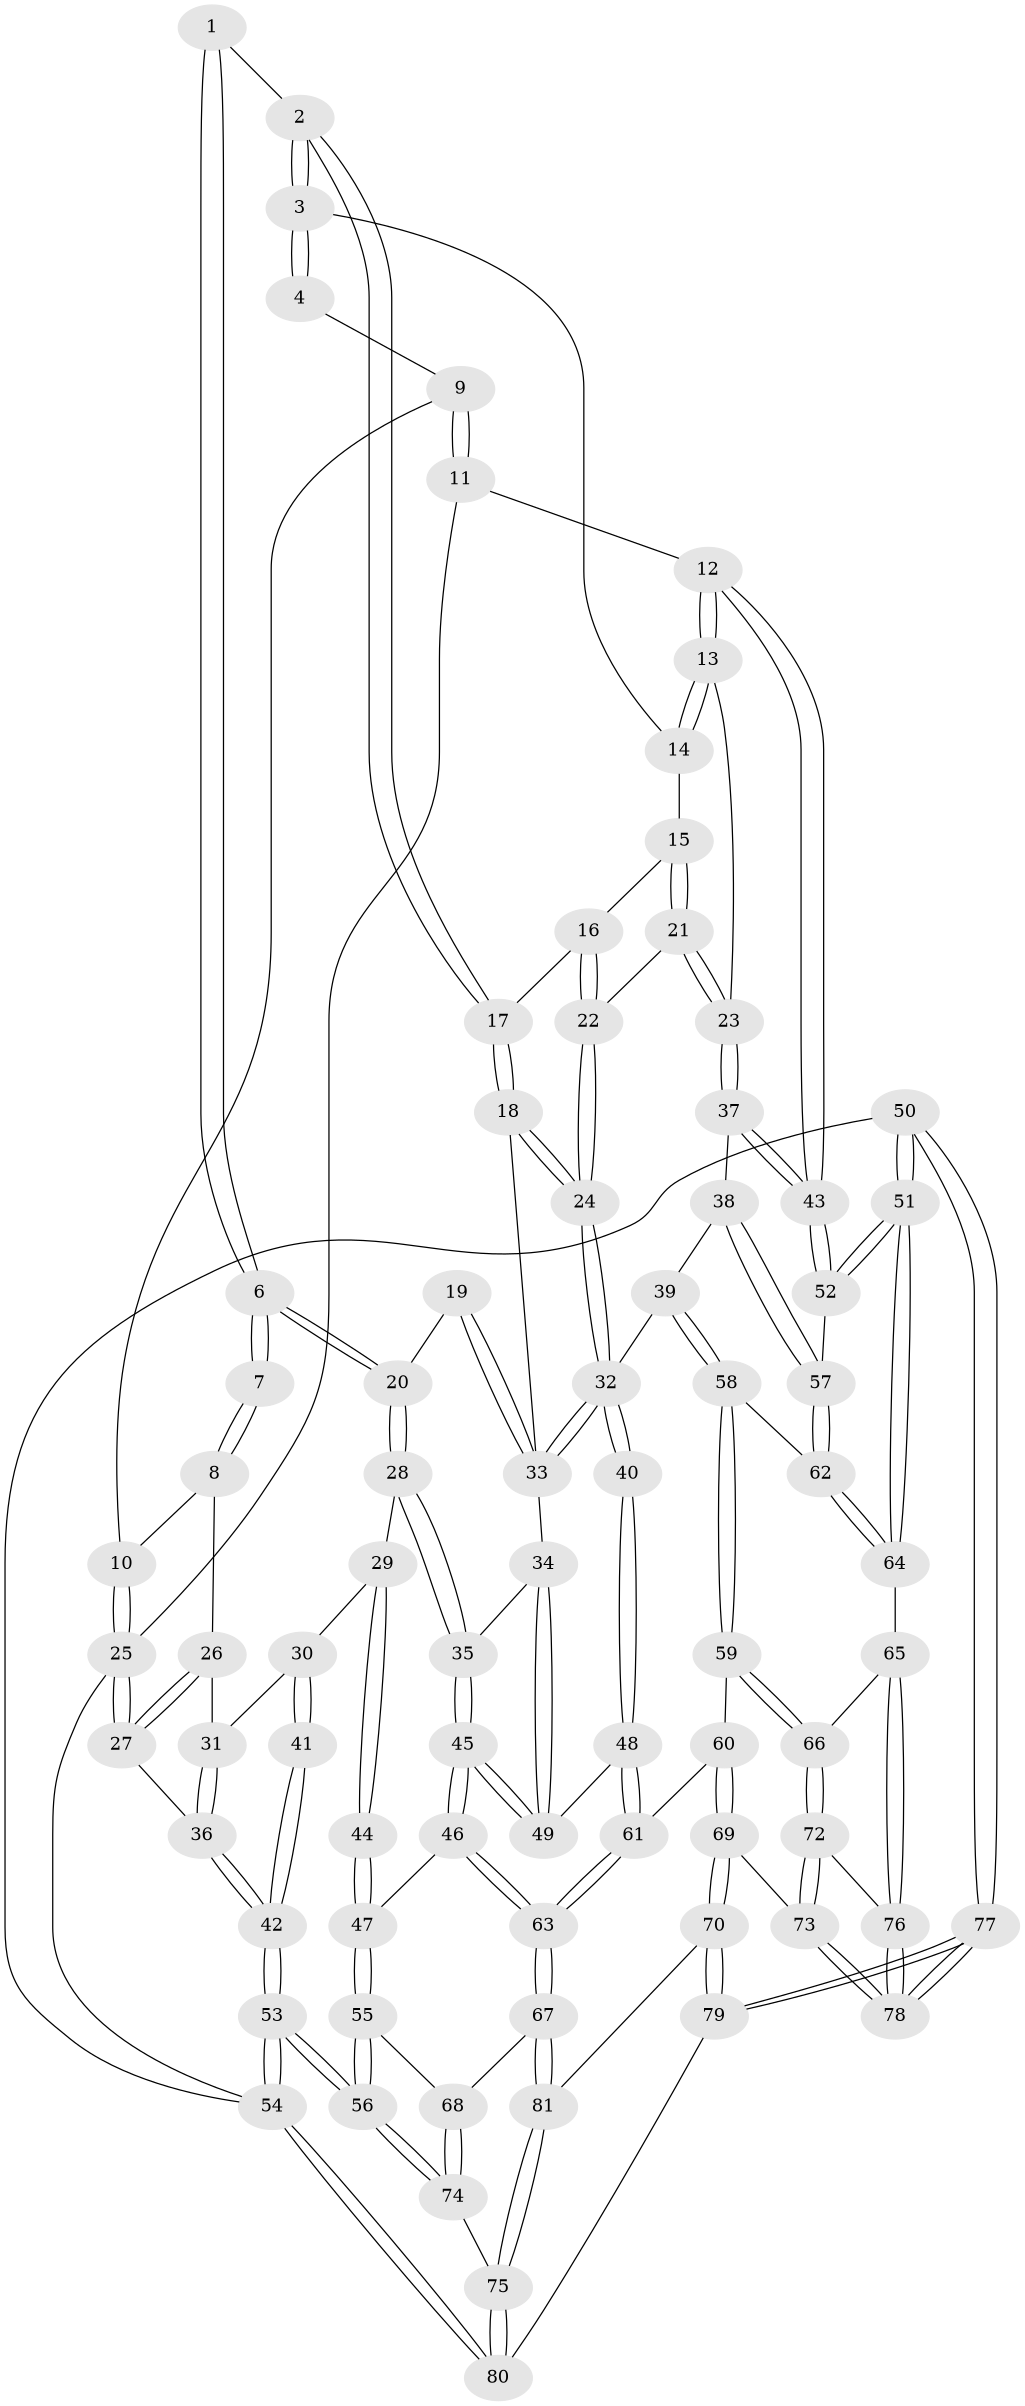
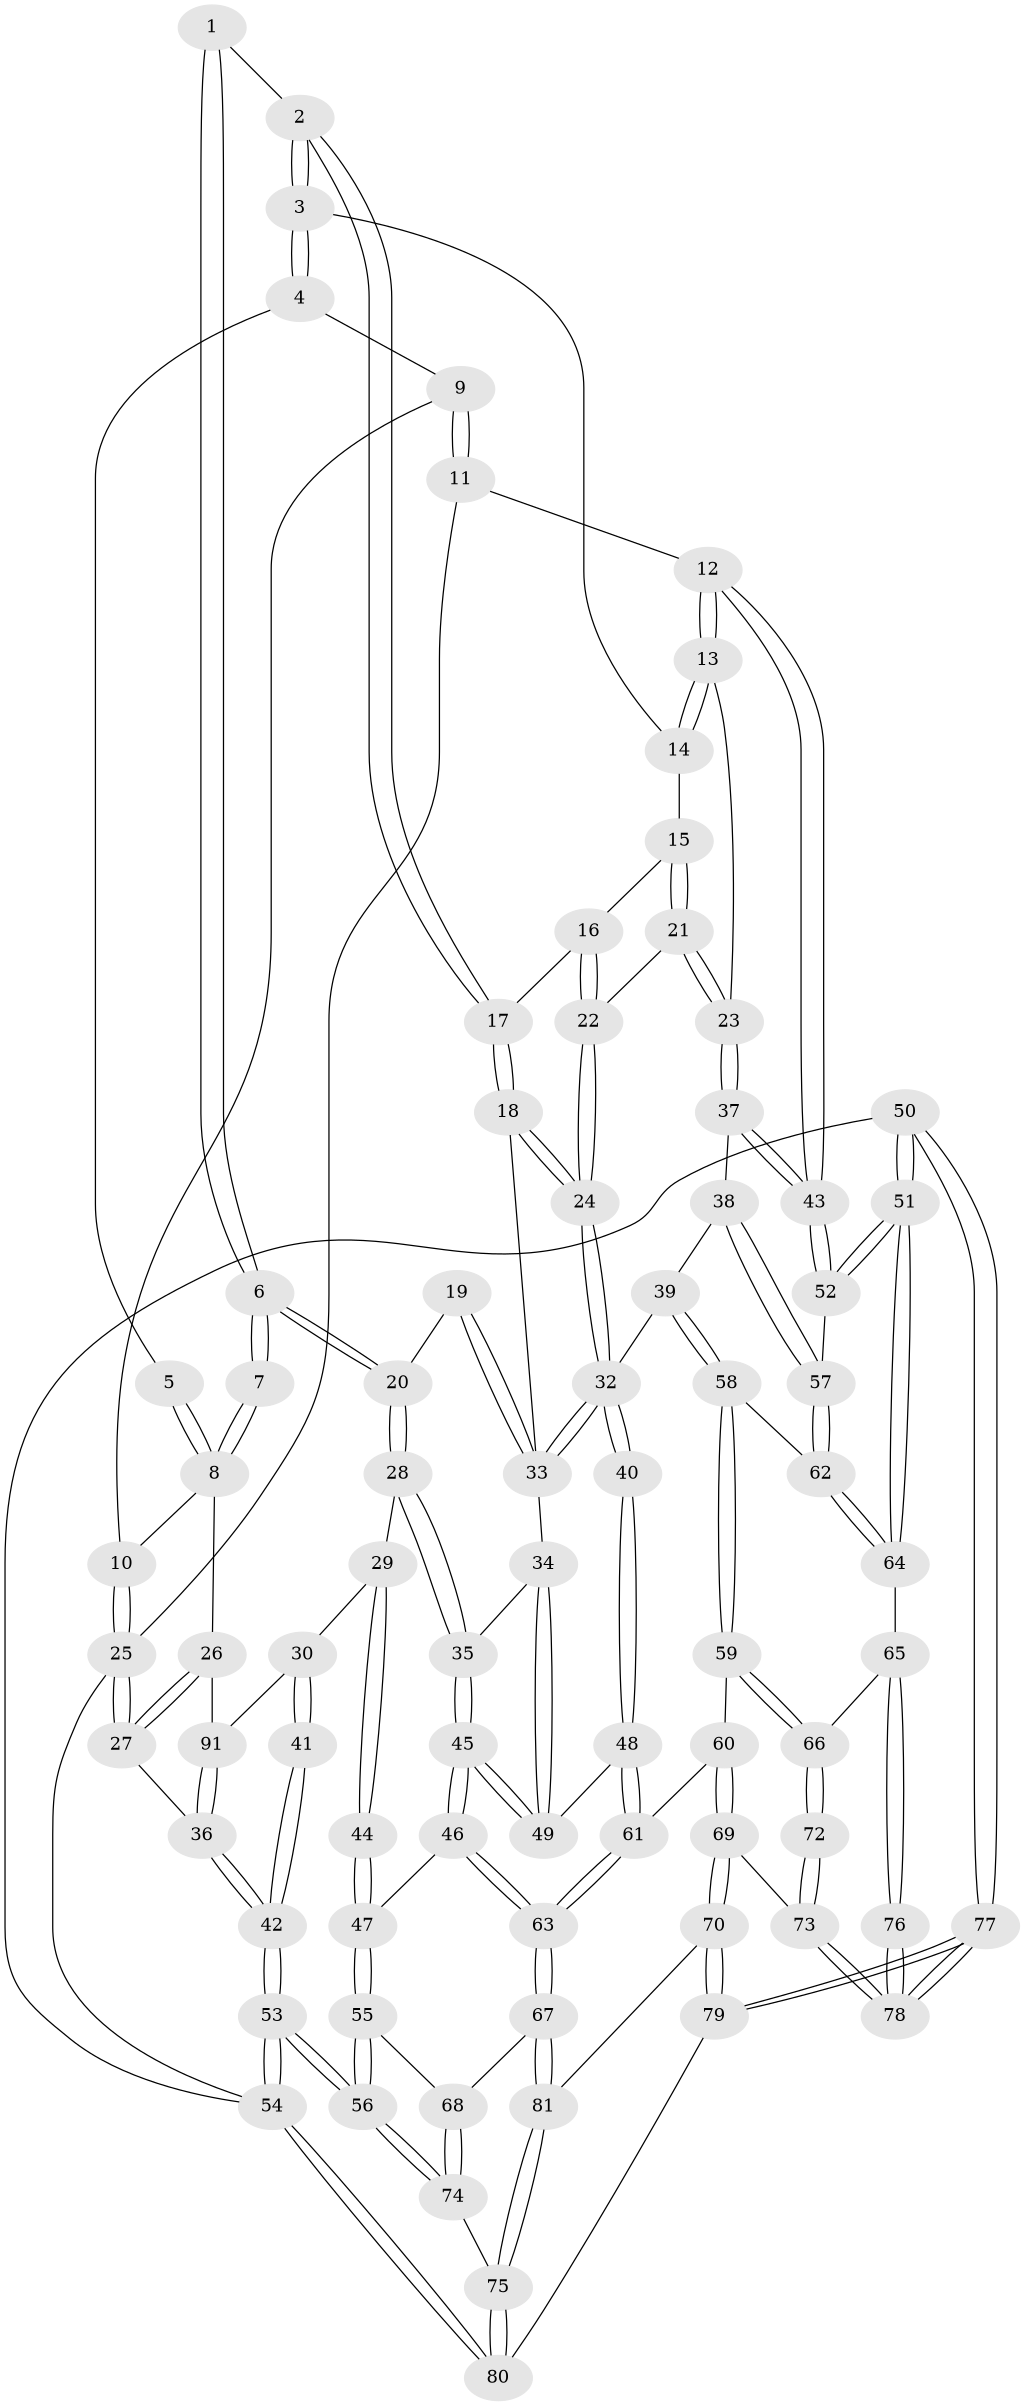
none -> (170, 1384)
(212, 1745) -> (212, 1745)
(855, 1881) -> none
